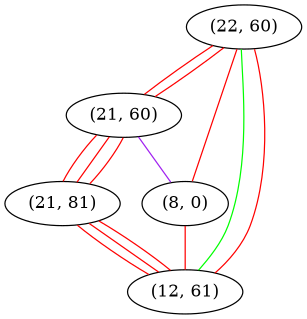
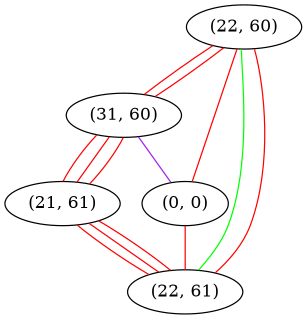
(124, 115) -> (124, 115)
(63, 204) -> (63, 204)
(185, 204) -> (185, 204)
(185, 292) -> (185, 292)
